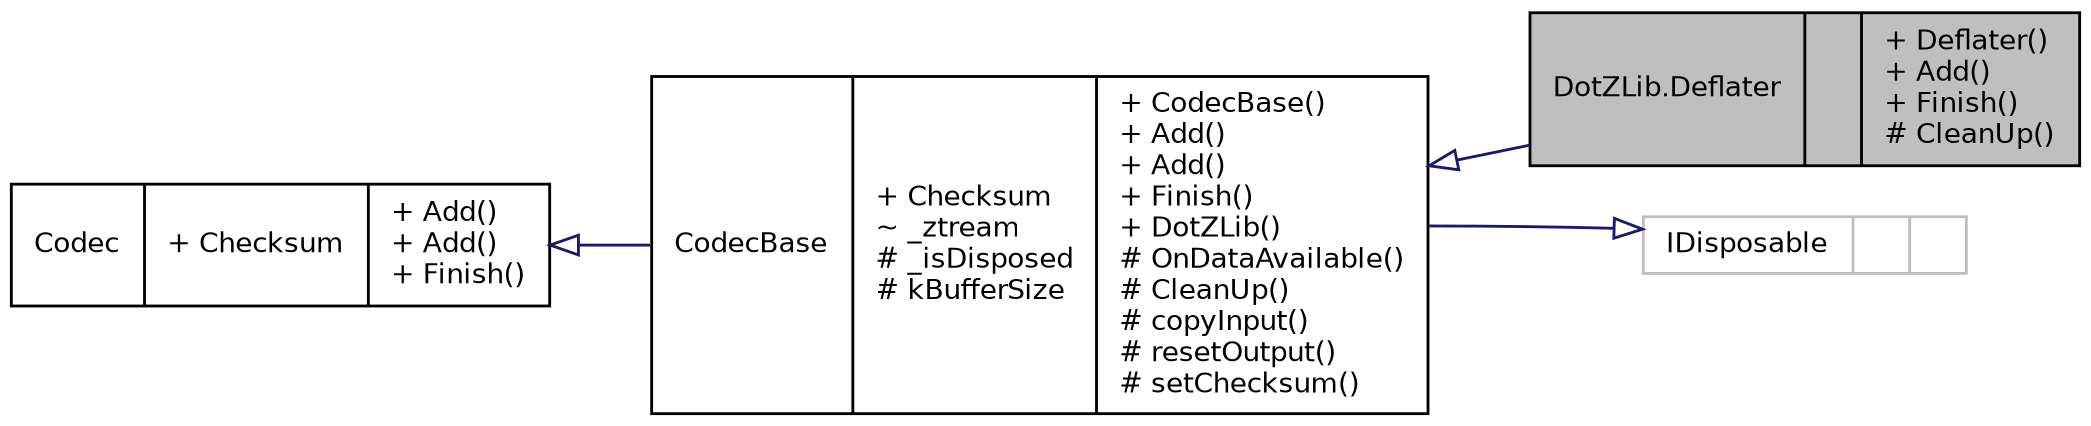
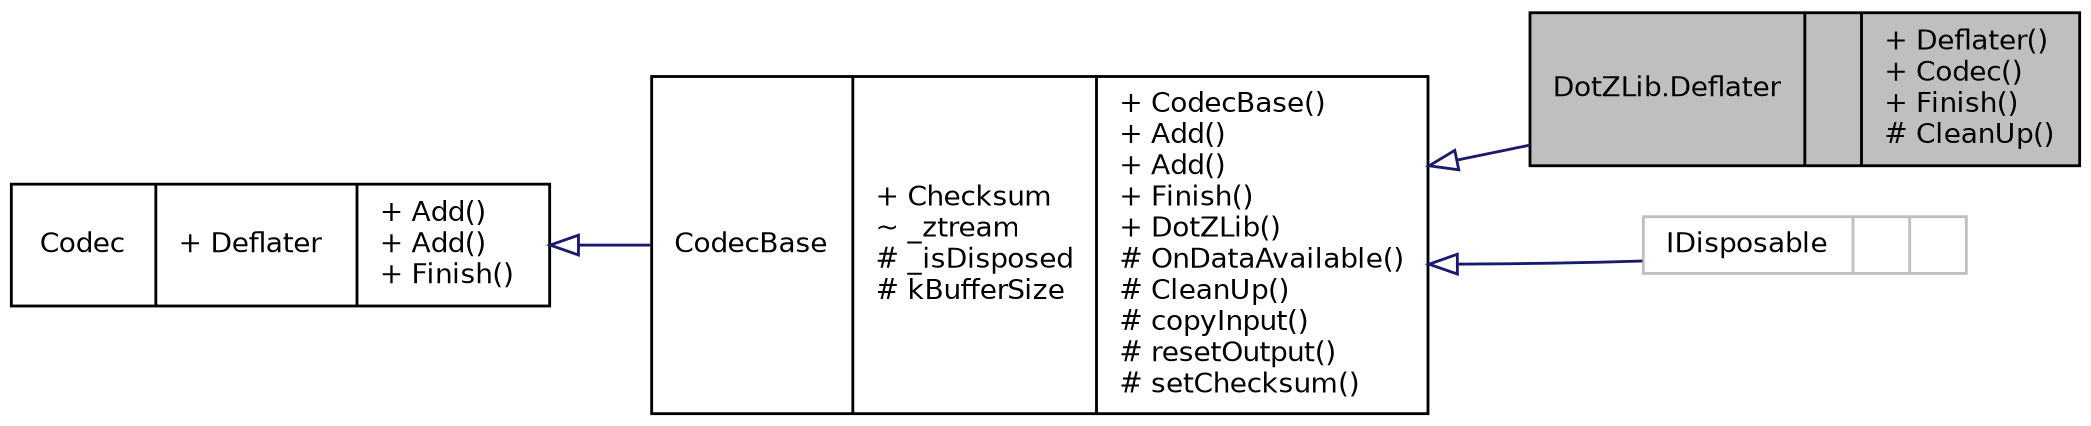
(1938, 72) -> (1954, 72)
(1521, 227) -> (1550, 263)
(256, 244) -> (251, 244)
